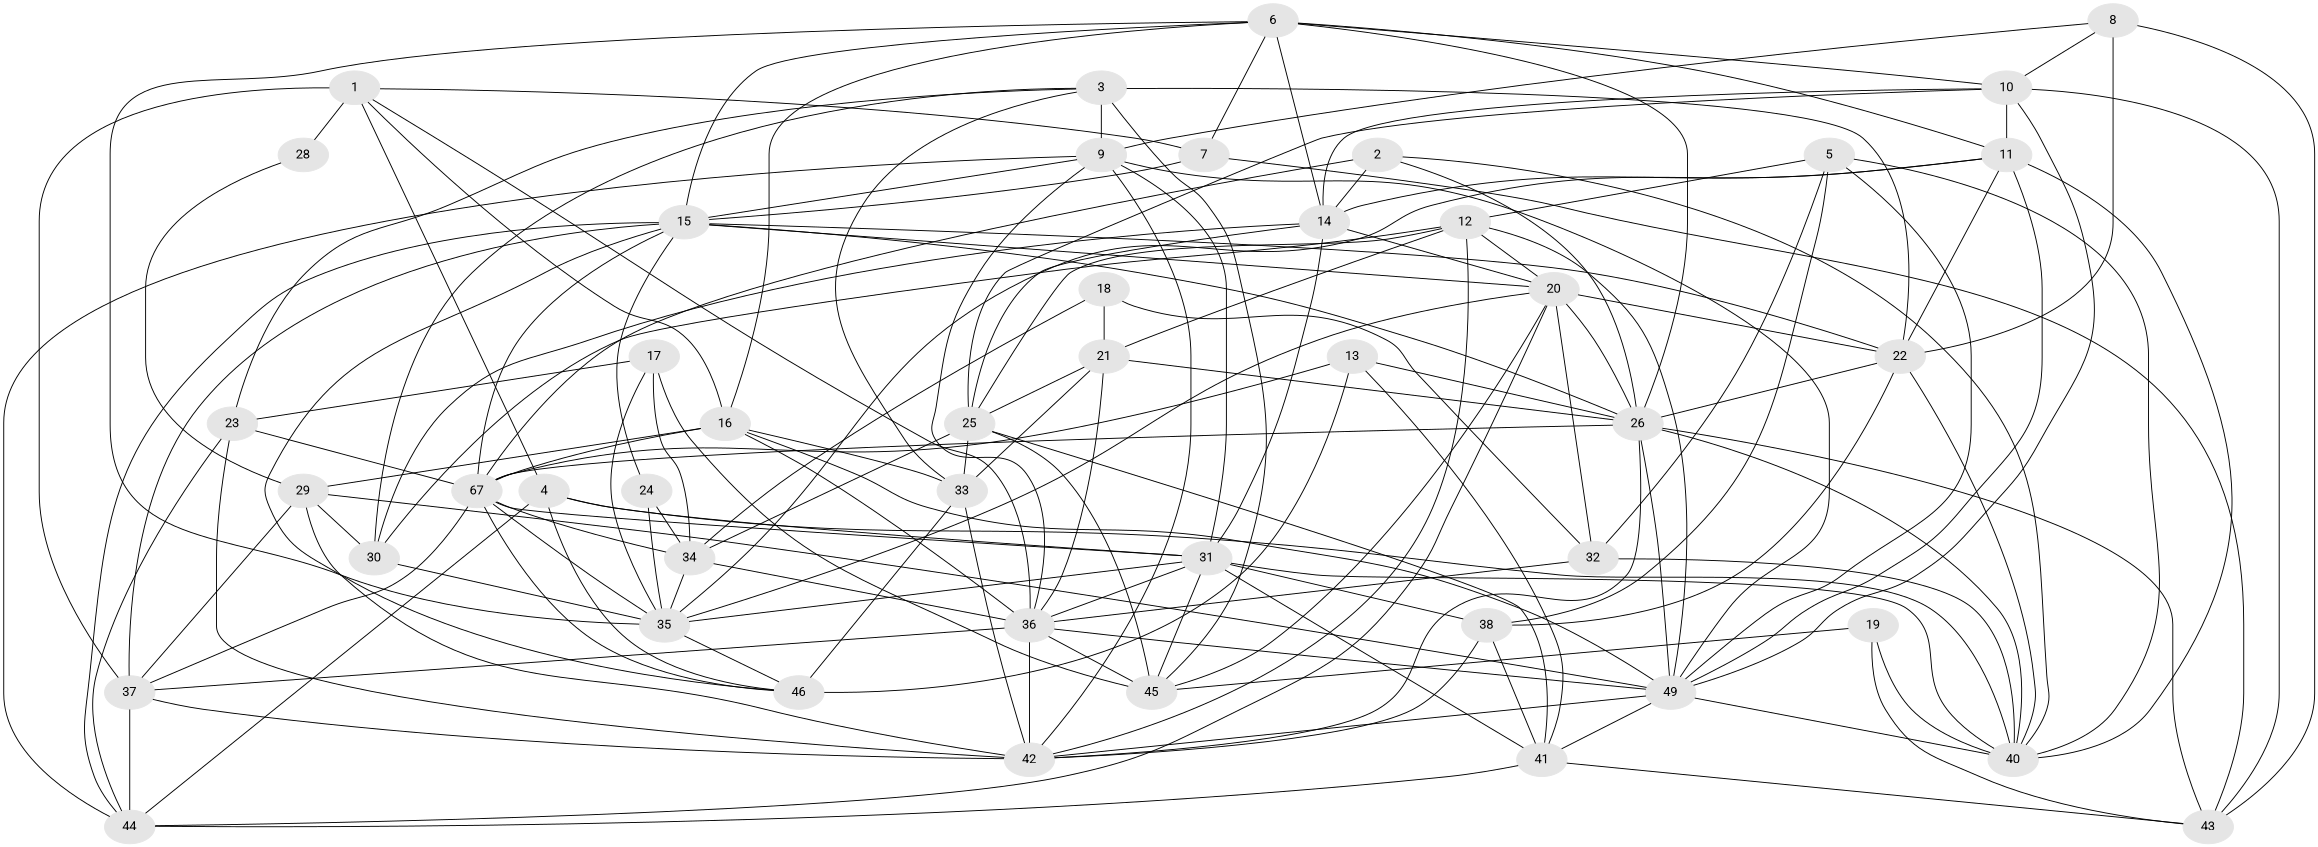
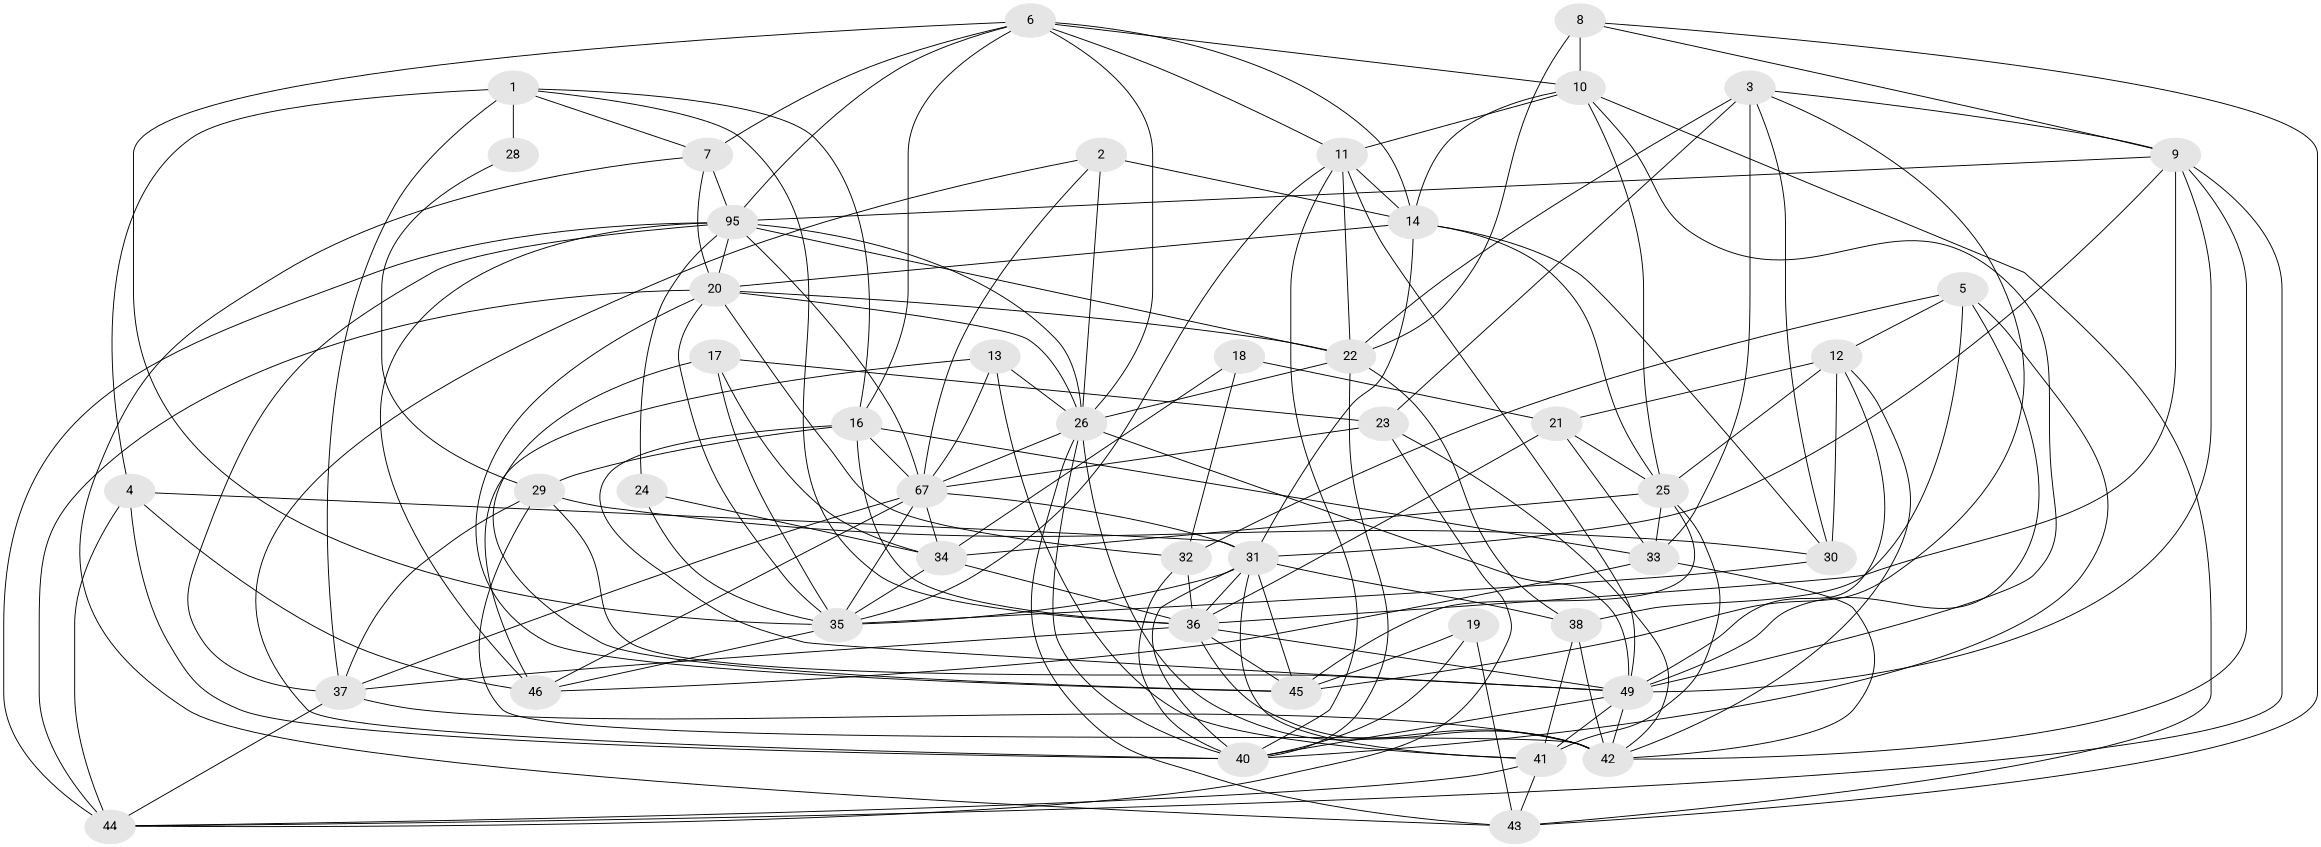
(684, 222) -> (733, 222)
(1510, 256) -> (698, 215)
(1371, 390) -> none
